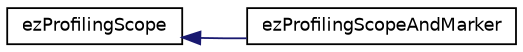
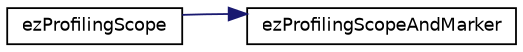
(224, 38) -> (205, 14)
